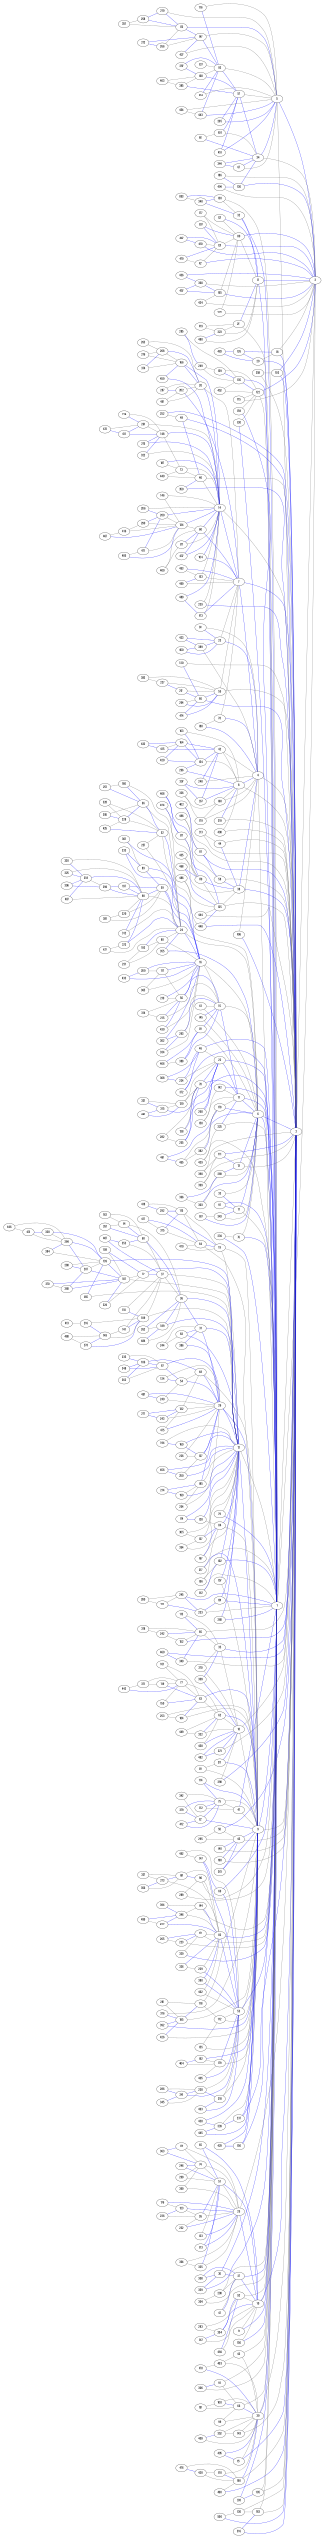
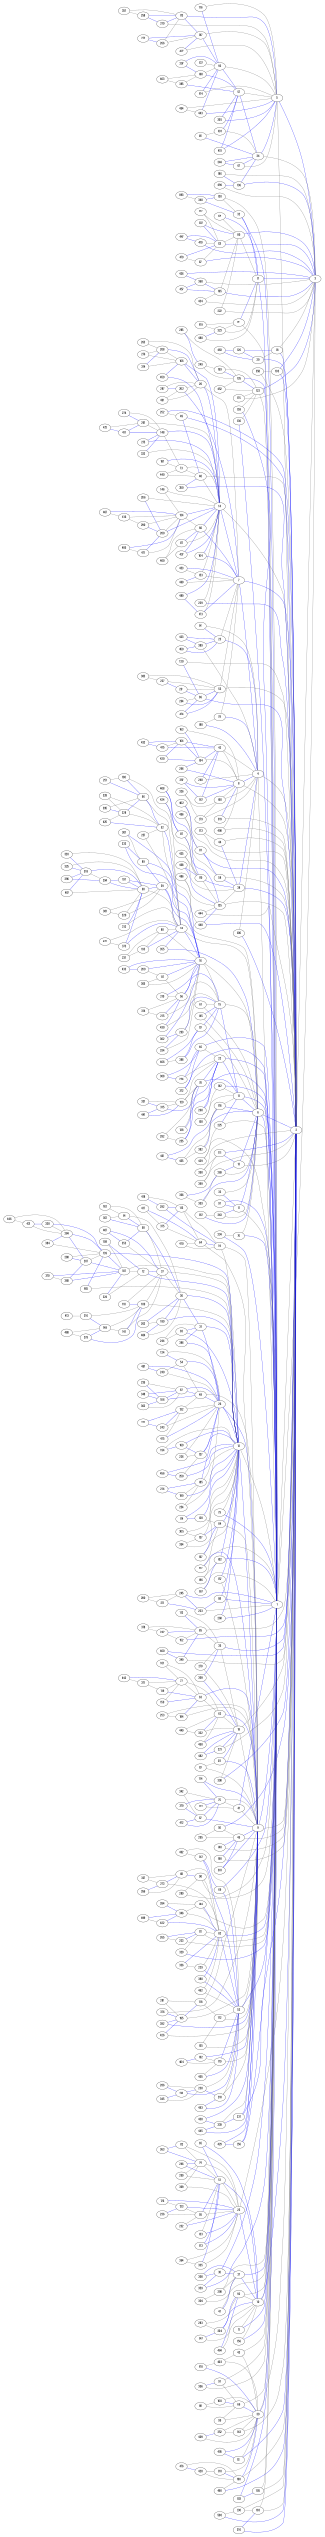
(171, 1373) -> (191, 1393)
